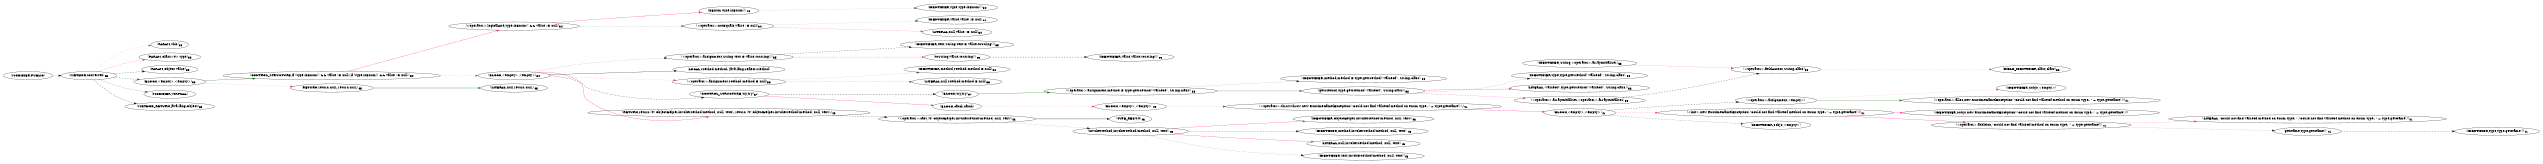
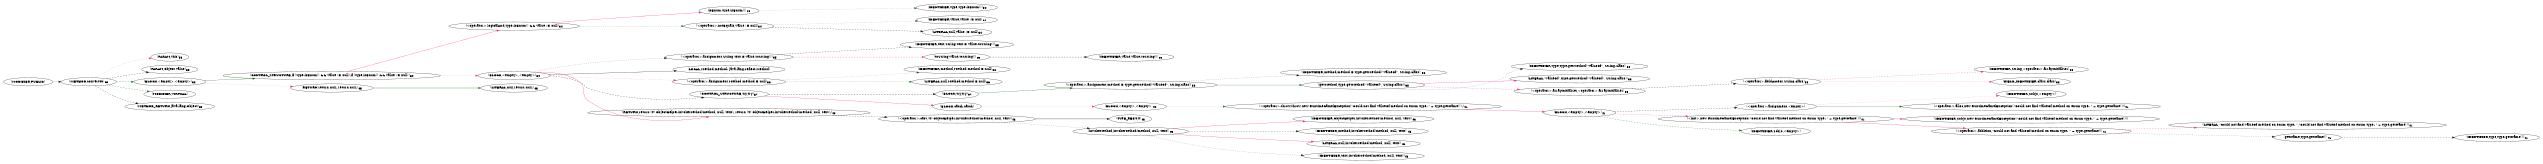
(846, 29) -> (846, 29)
(170, 57) -> none
(1682, 66) -> (1898, 76)
